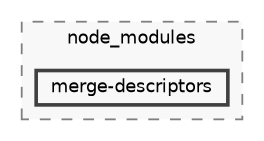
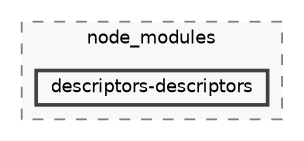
(132, 88) -> (152, 88)
